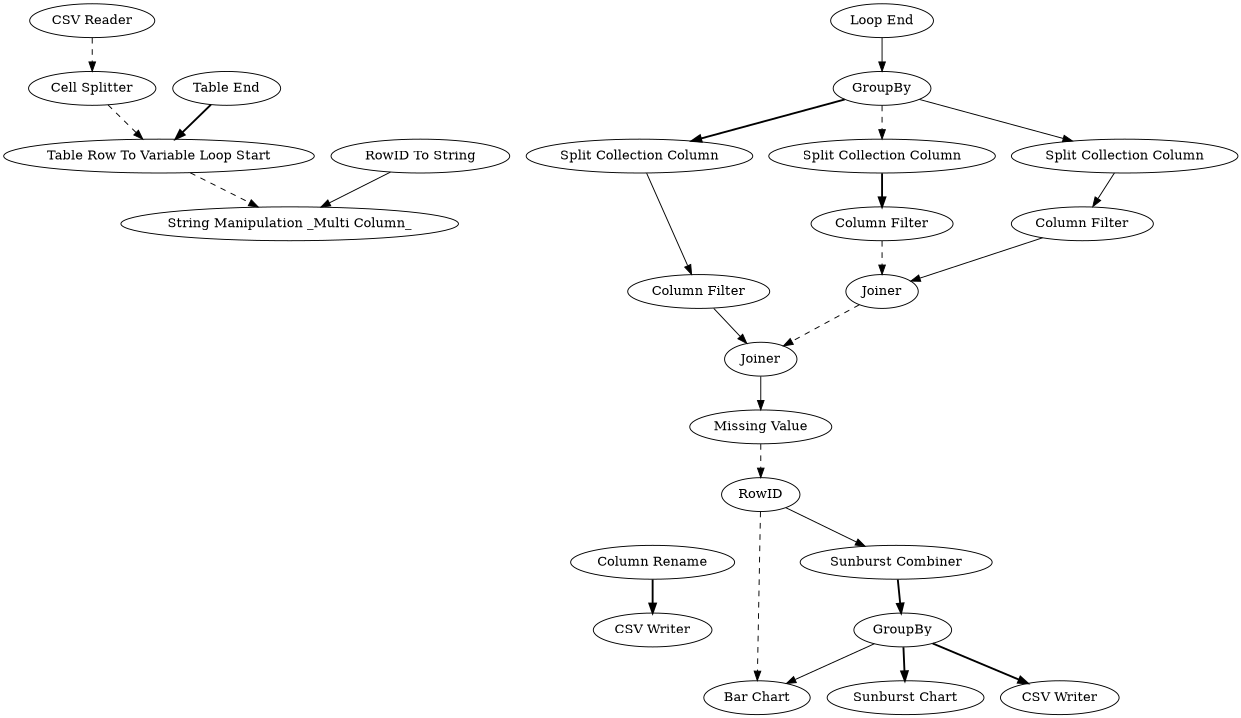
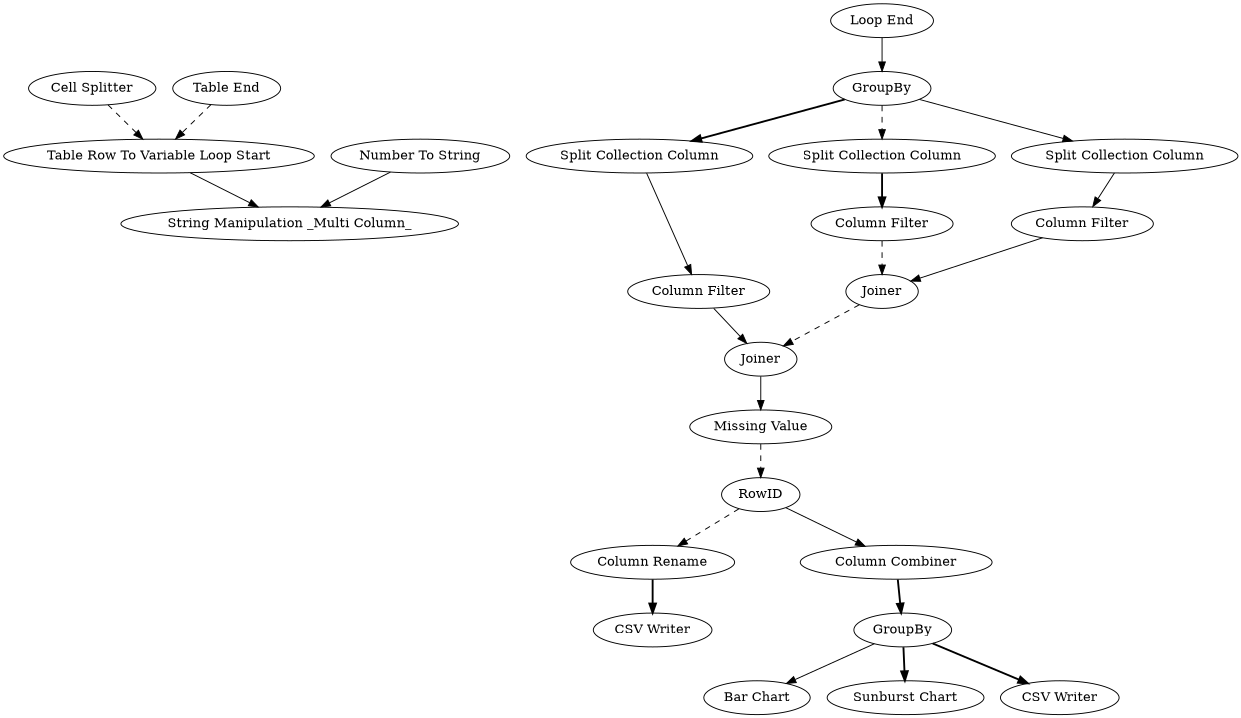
(92, 21) -> none
(197, 118) -> (197, 118)
(420, 156) -> (420, 156)
(220, 188) -> (220, 188)
(896, 562) -> (896, 562)
(759, 591) -> (712, 525)
